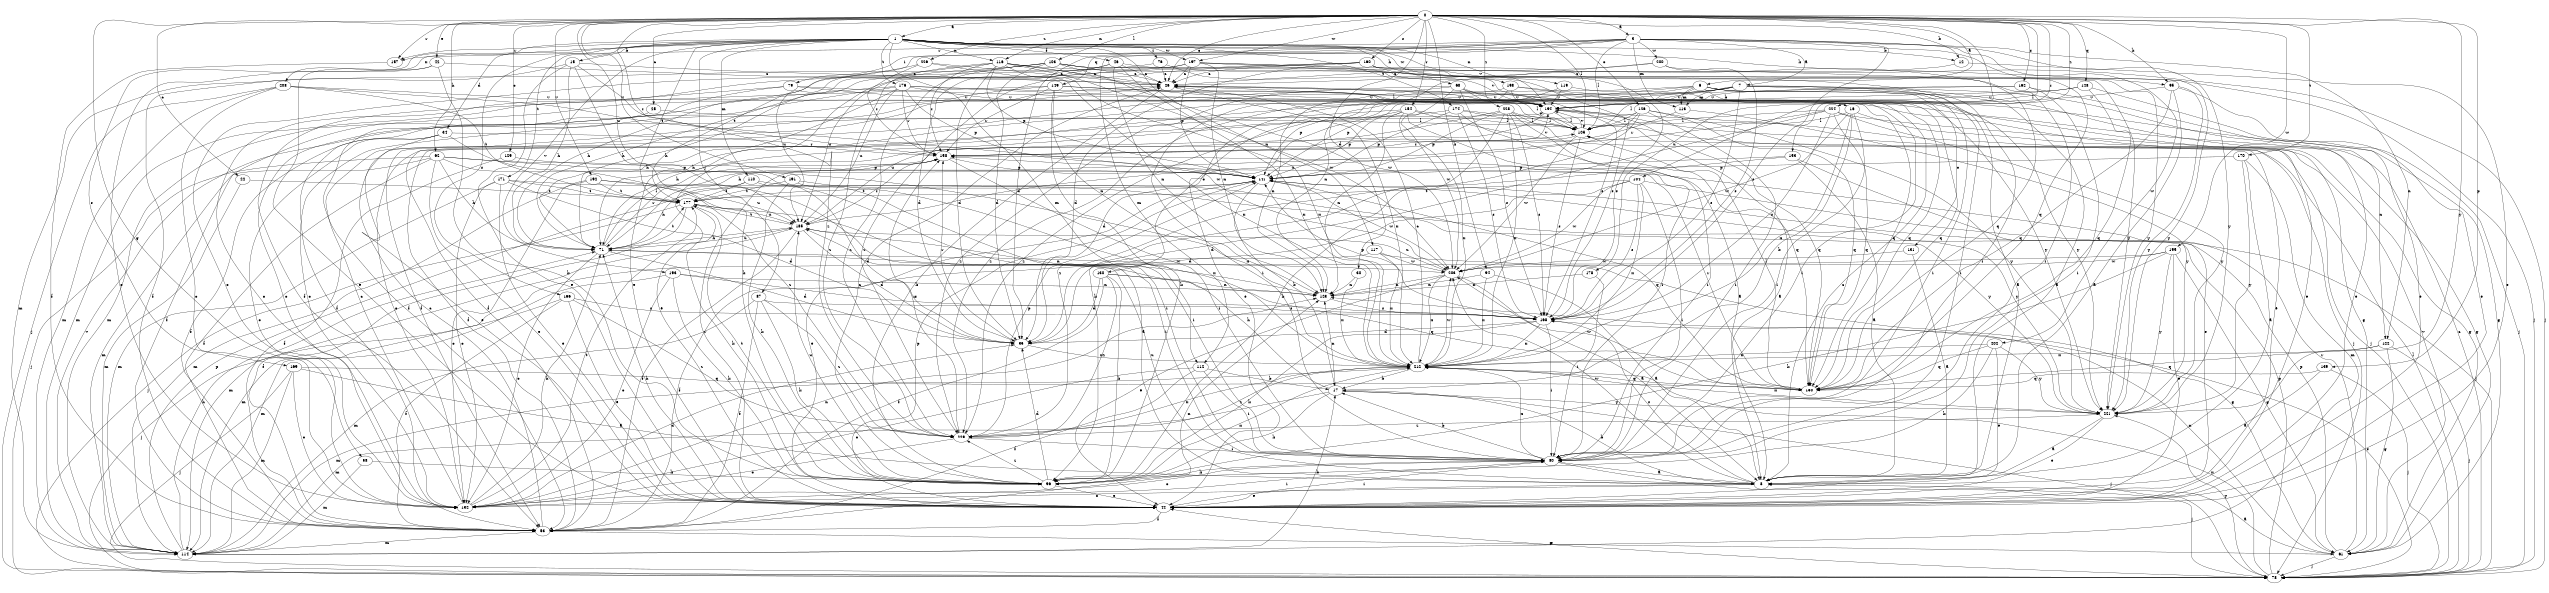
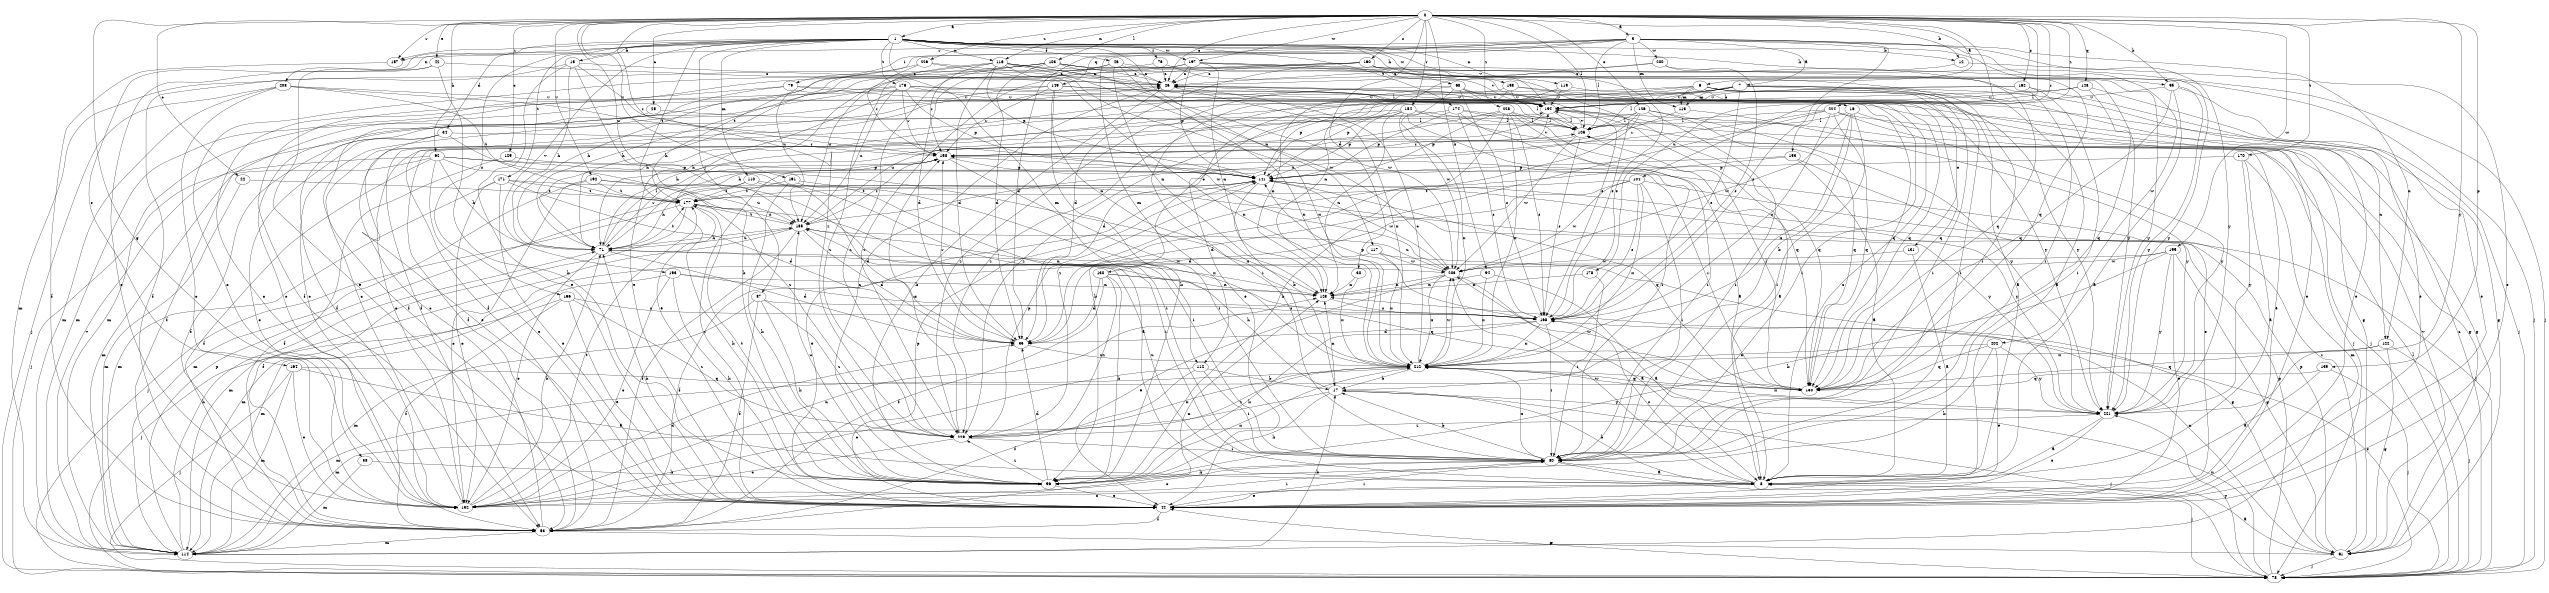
(294, 367) -> (294, 367)
